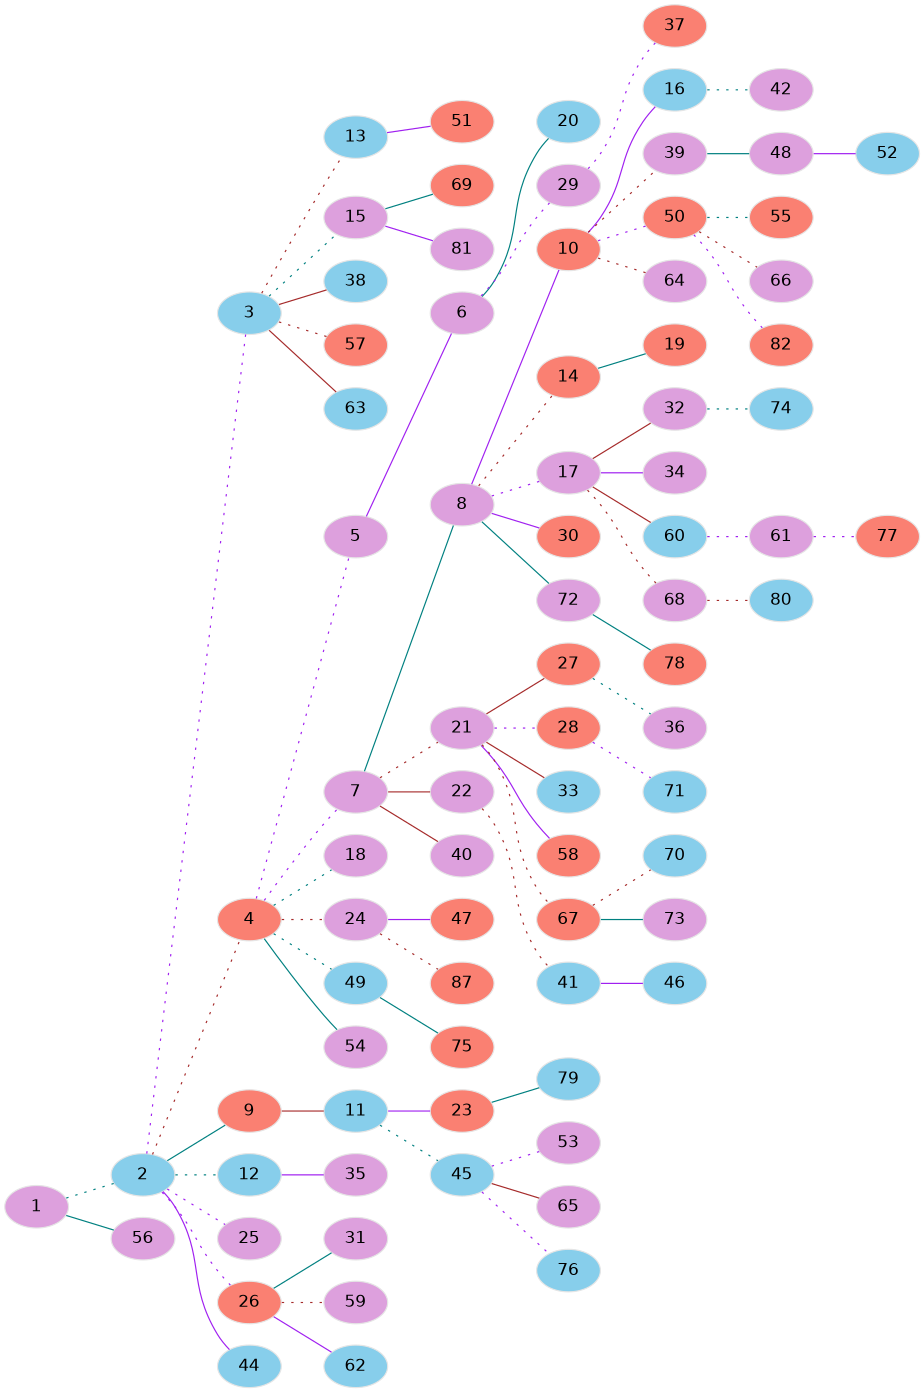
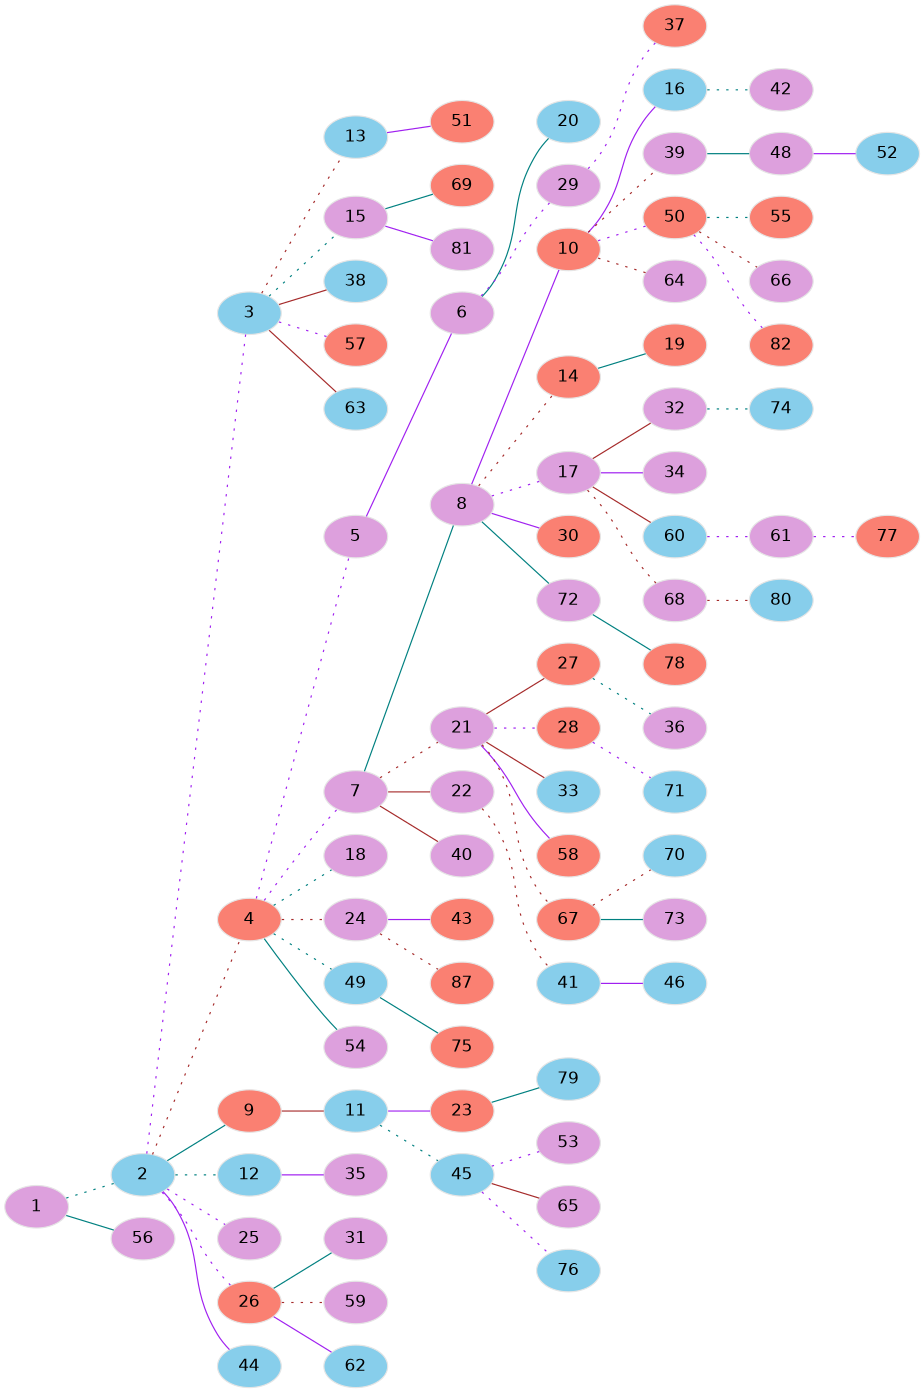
(303, 329) -> (303, 329)
(462, 920) -> (462, 920)
